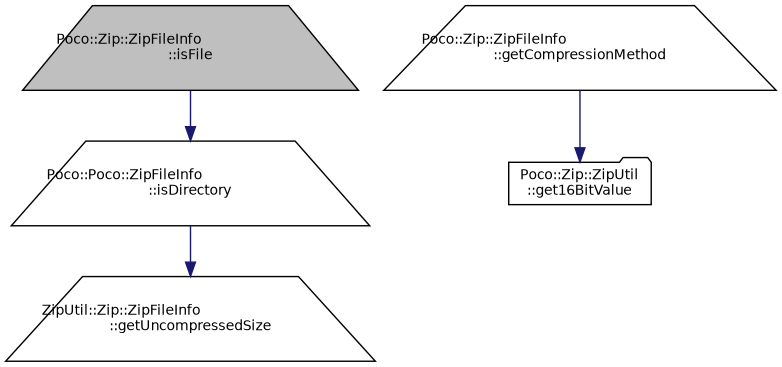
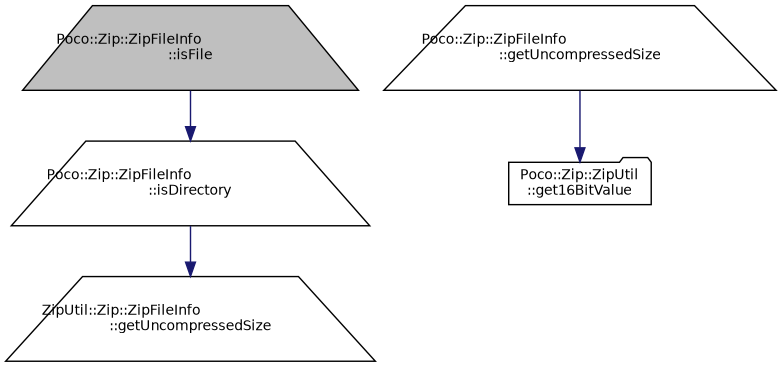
(580, 48) -> (580, 48)
(190, 183) -> (190, 183)
